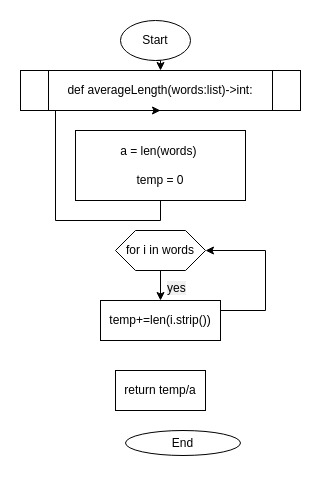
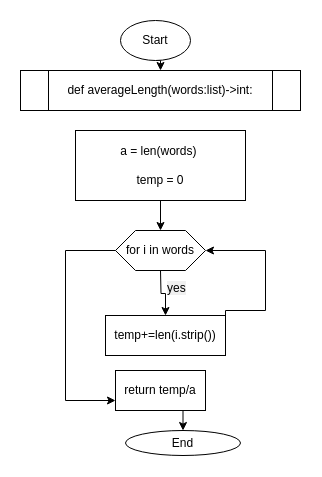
(56, 220) -> (161, 221)
(161, 321) -> (166, 336)
none -> (66, 322)
none -> (183, 416)
